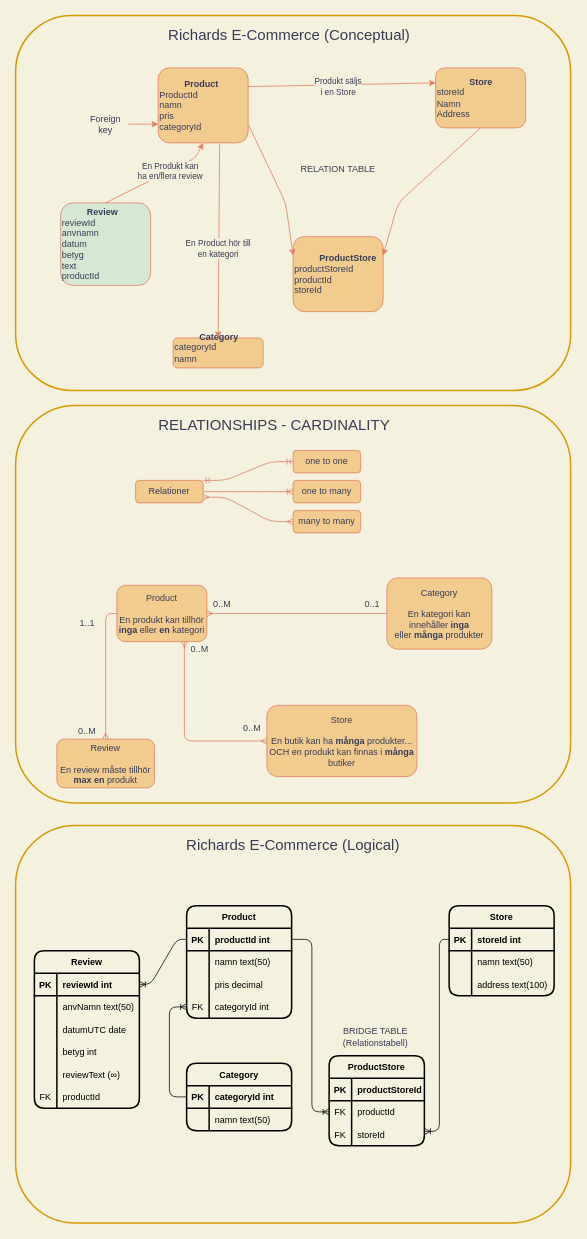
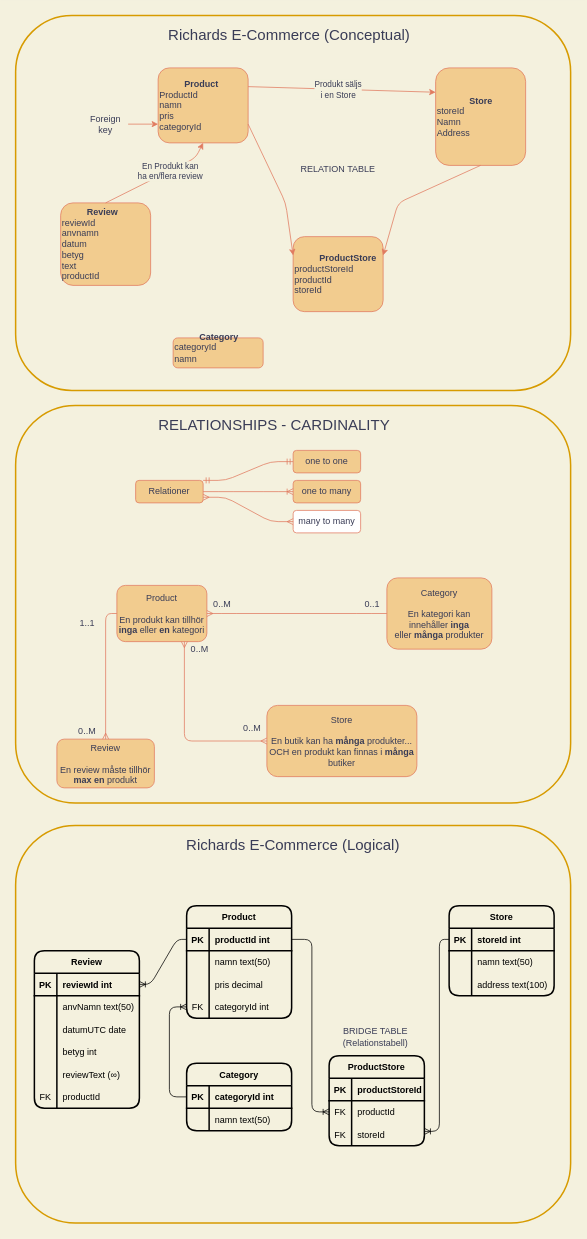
(480, 98) -> (480, 117)
(105, 244) -> (105, 244)
(218, 299) -> none
(327, 522) -> (327, 522)
